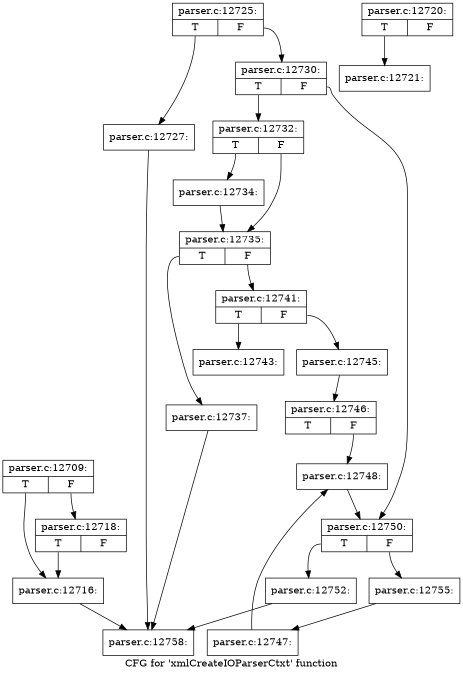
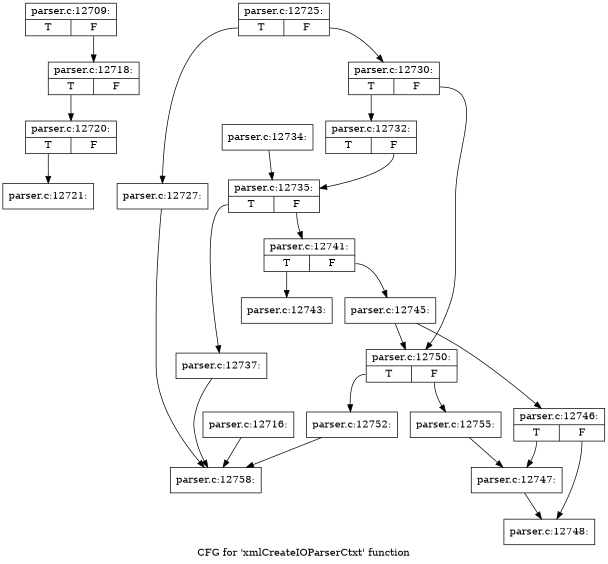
(234, 164) -> none
none -> (535, 452)
(352, 501) -> (399, 333)
(25, 535) -> none
(58, 561) -> (71, 104)
